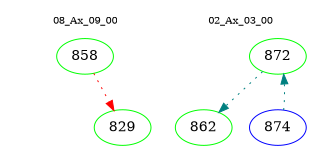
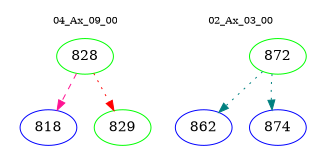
(86, 21) -> (86, 21)
(85, 56) -> (85, 56)
(284, 97) -> (271, 87)
none -> (48, 128)
(204, 128) -> (204, 128)
